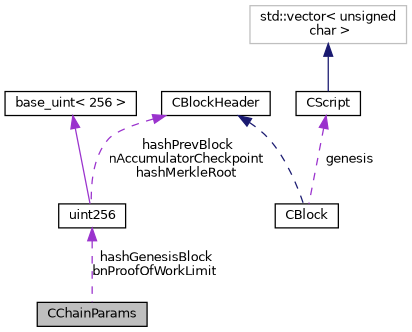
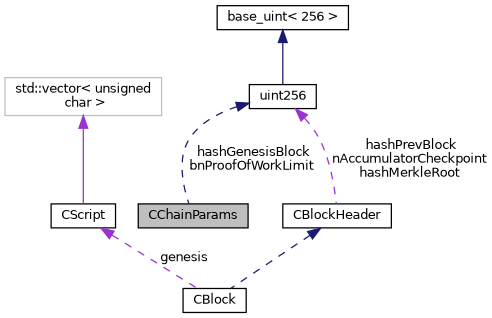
(328, 74) -> (83, 166)
(103, 147) -> (327, 158)
(83, 166) -> (283, 64)
(92, 272) -> (187, 143)
